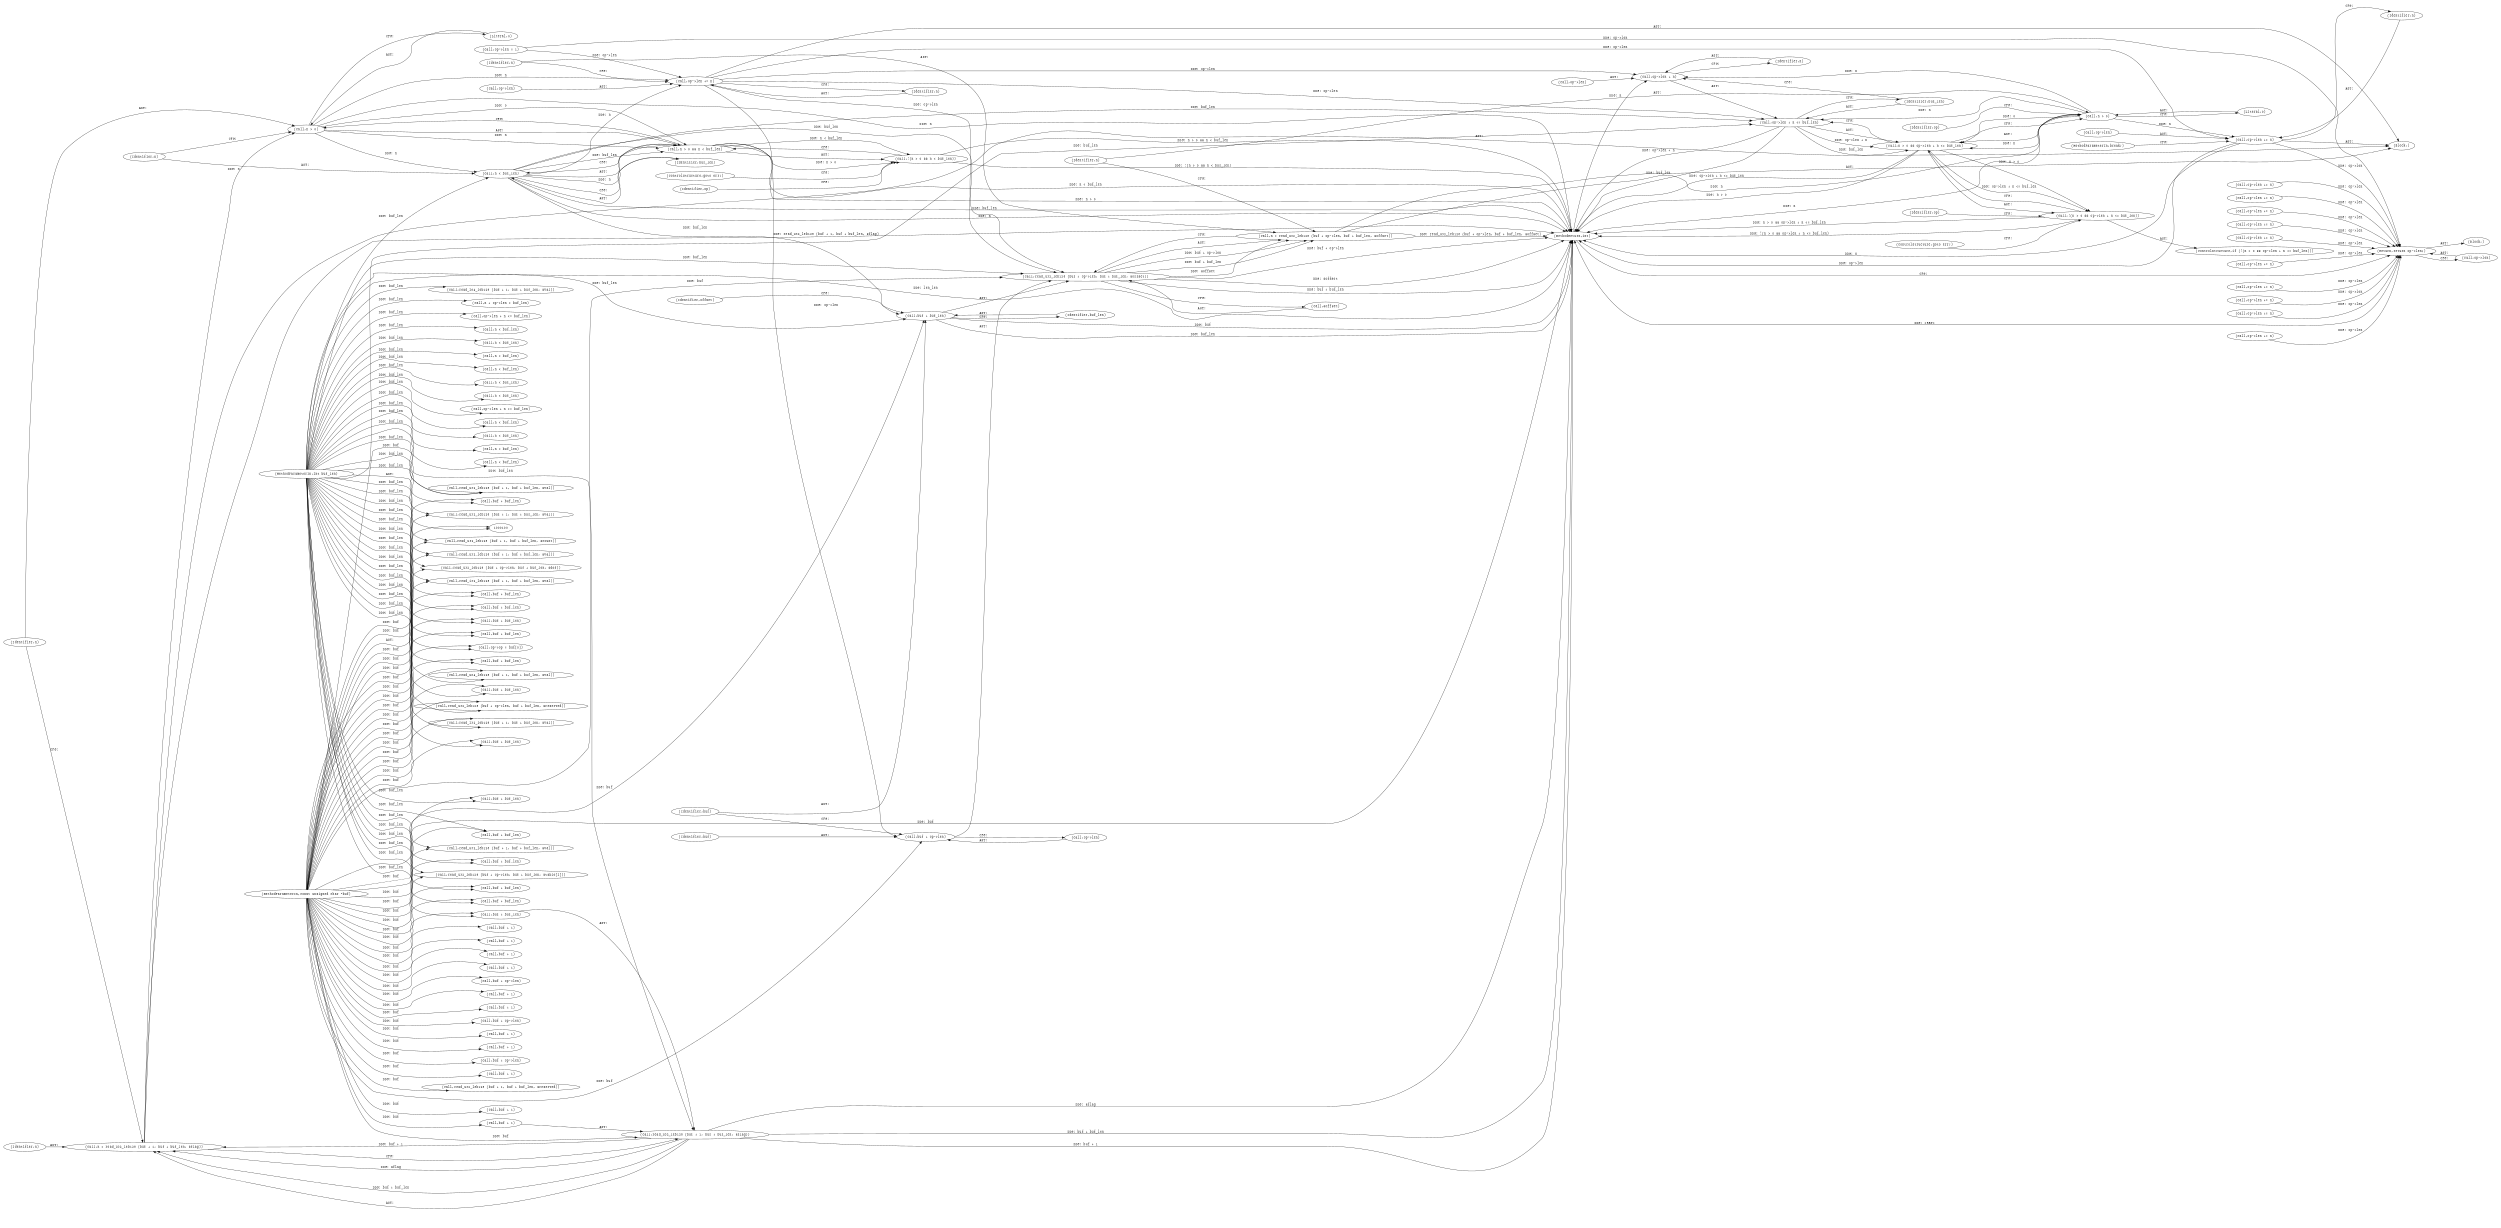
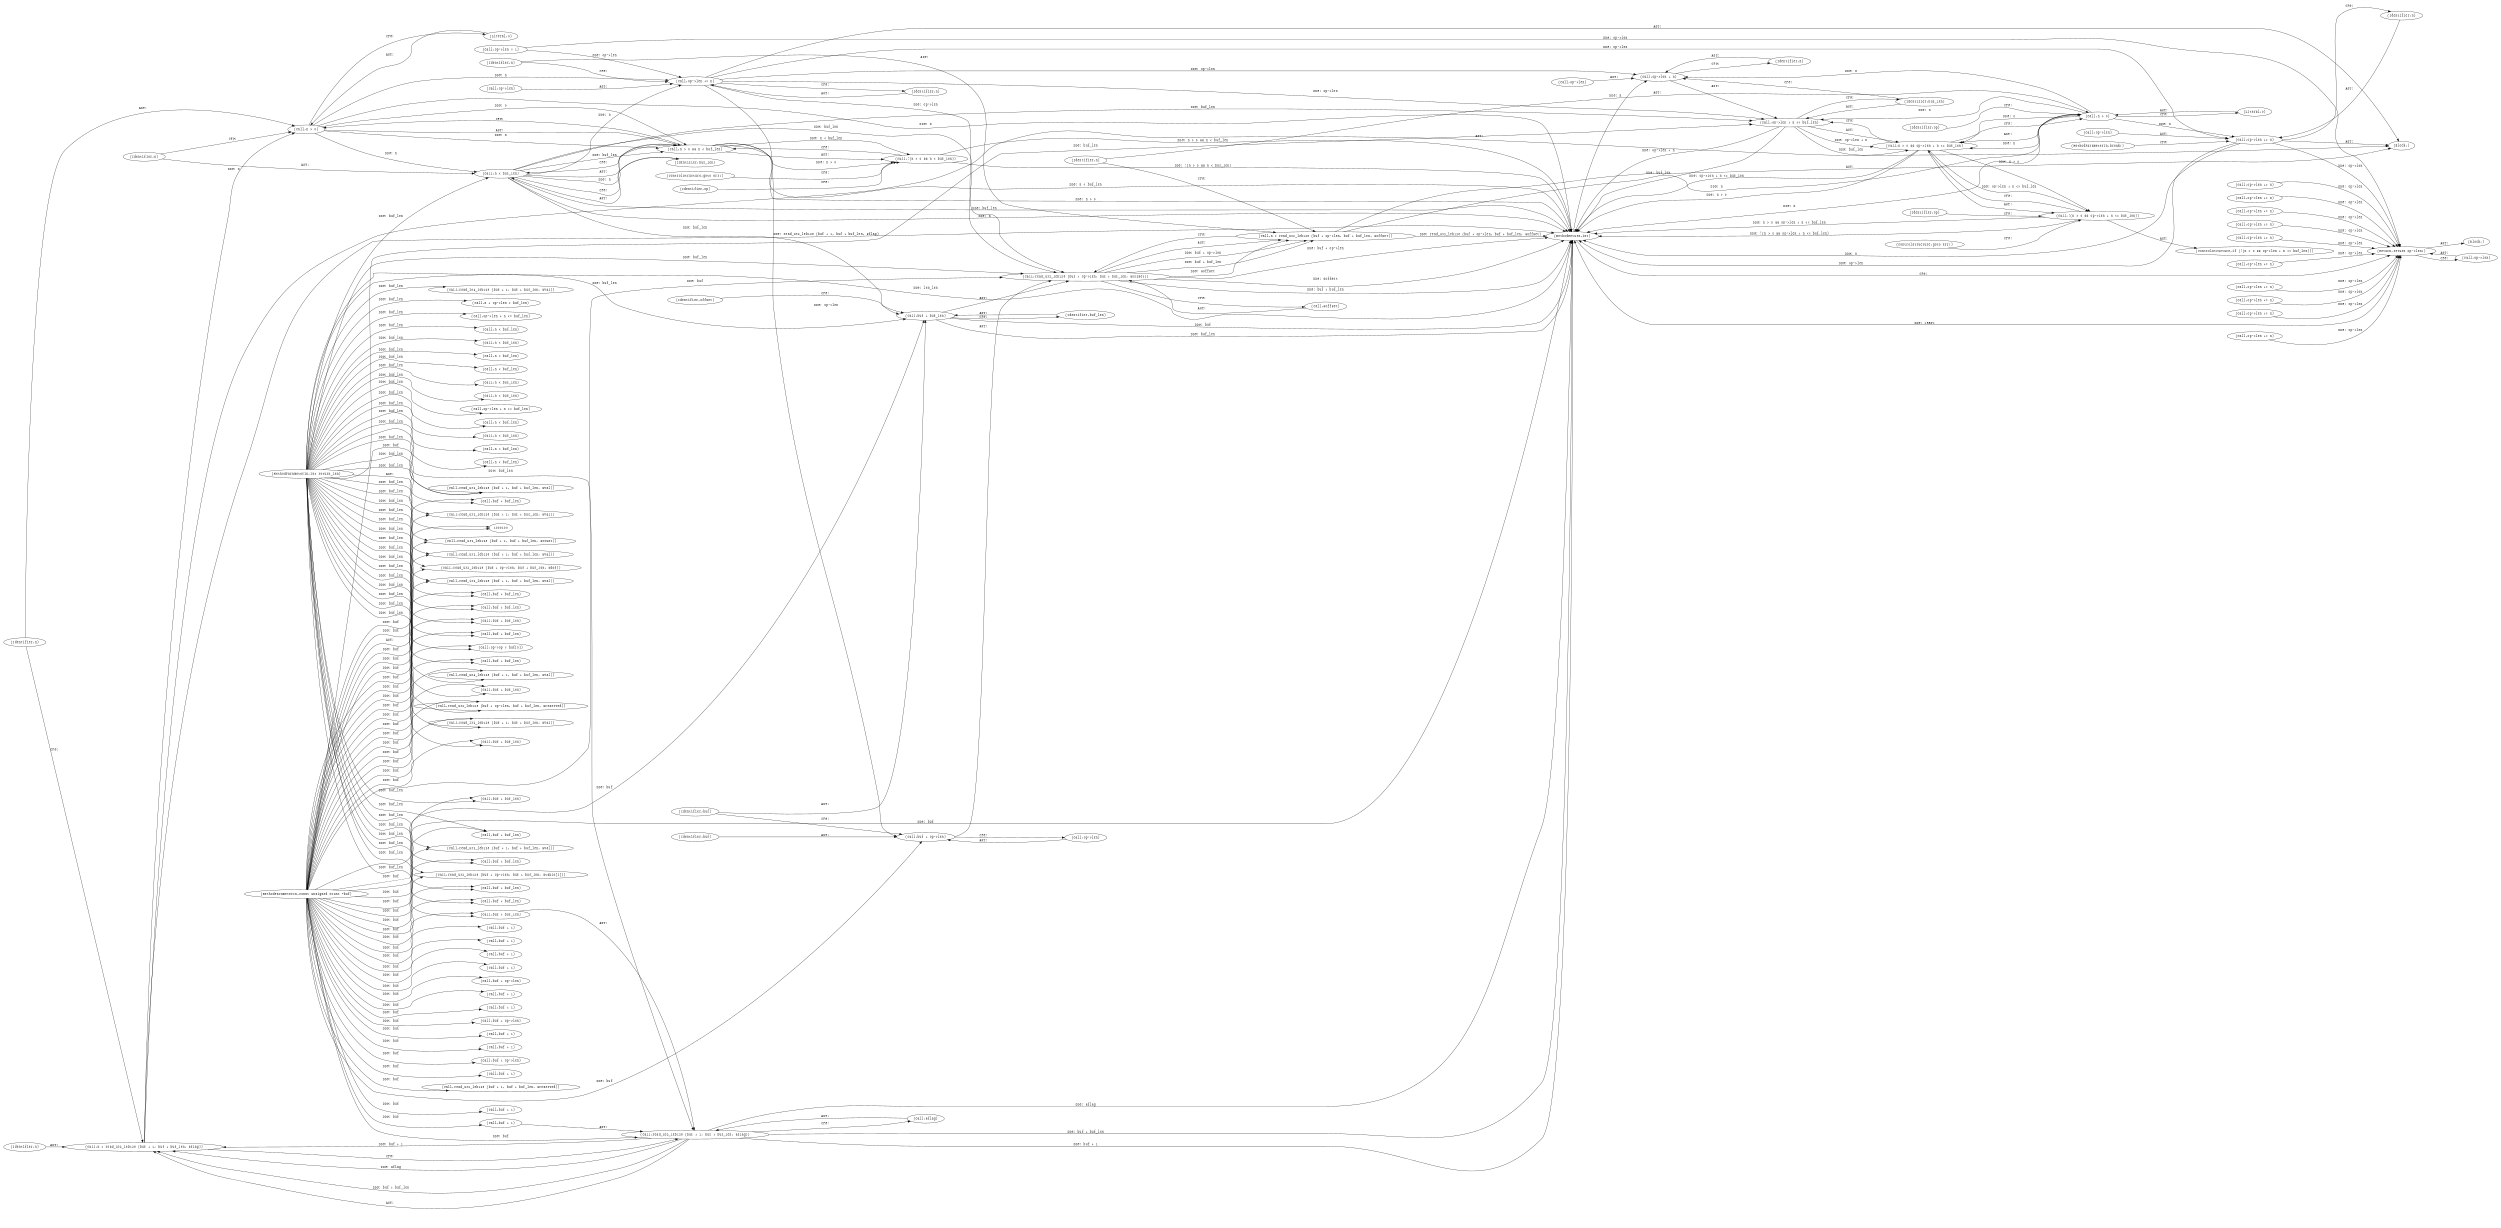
(306, 474) -> (306, 474)
(306, 894) -> (306, 894)
none -> (926, 1119)
